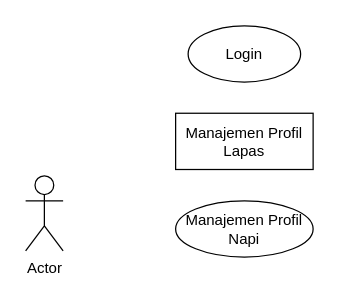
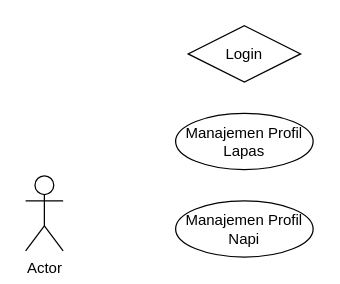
(244, 54) -> (244, 54)
(244, 141) -> (244, 141)
